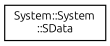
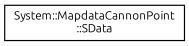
(55, 23) -> (95, 23)
